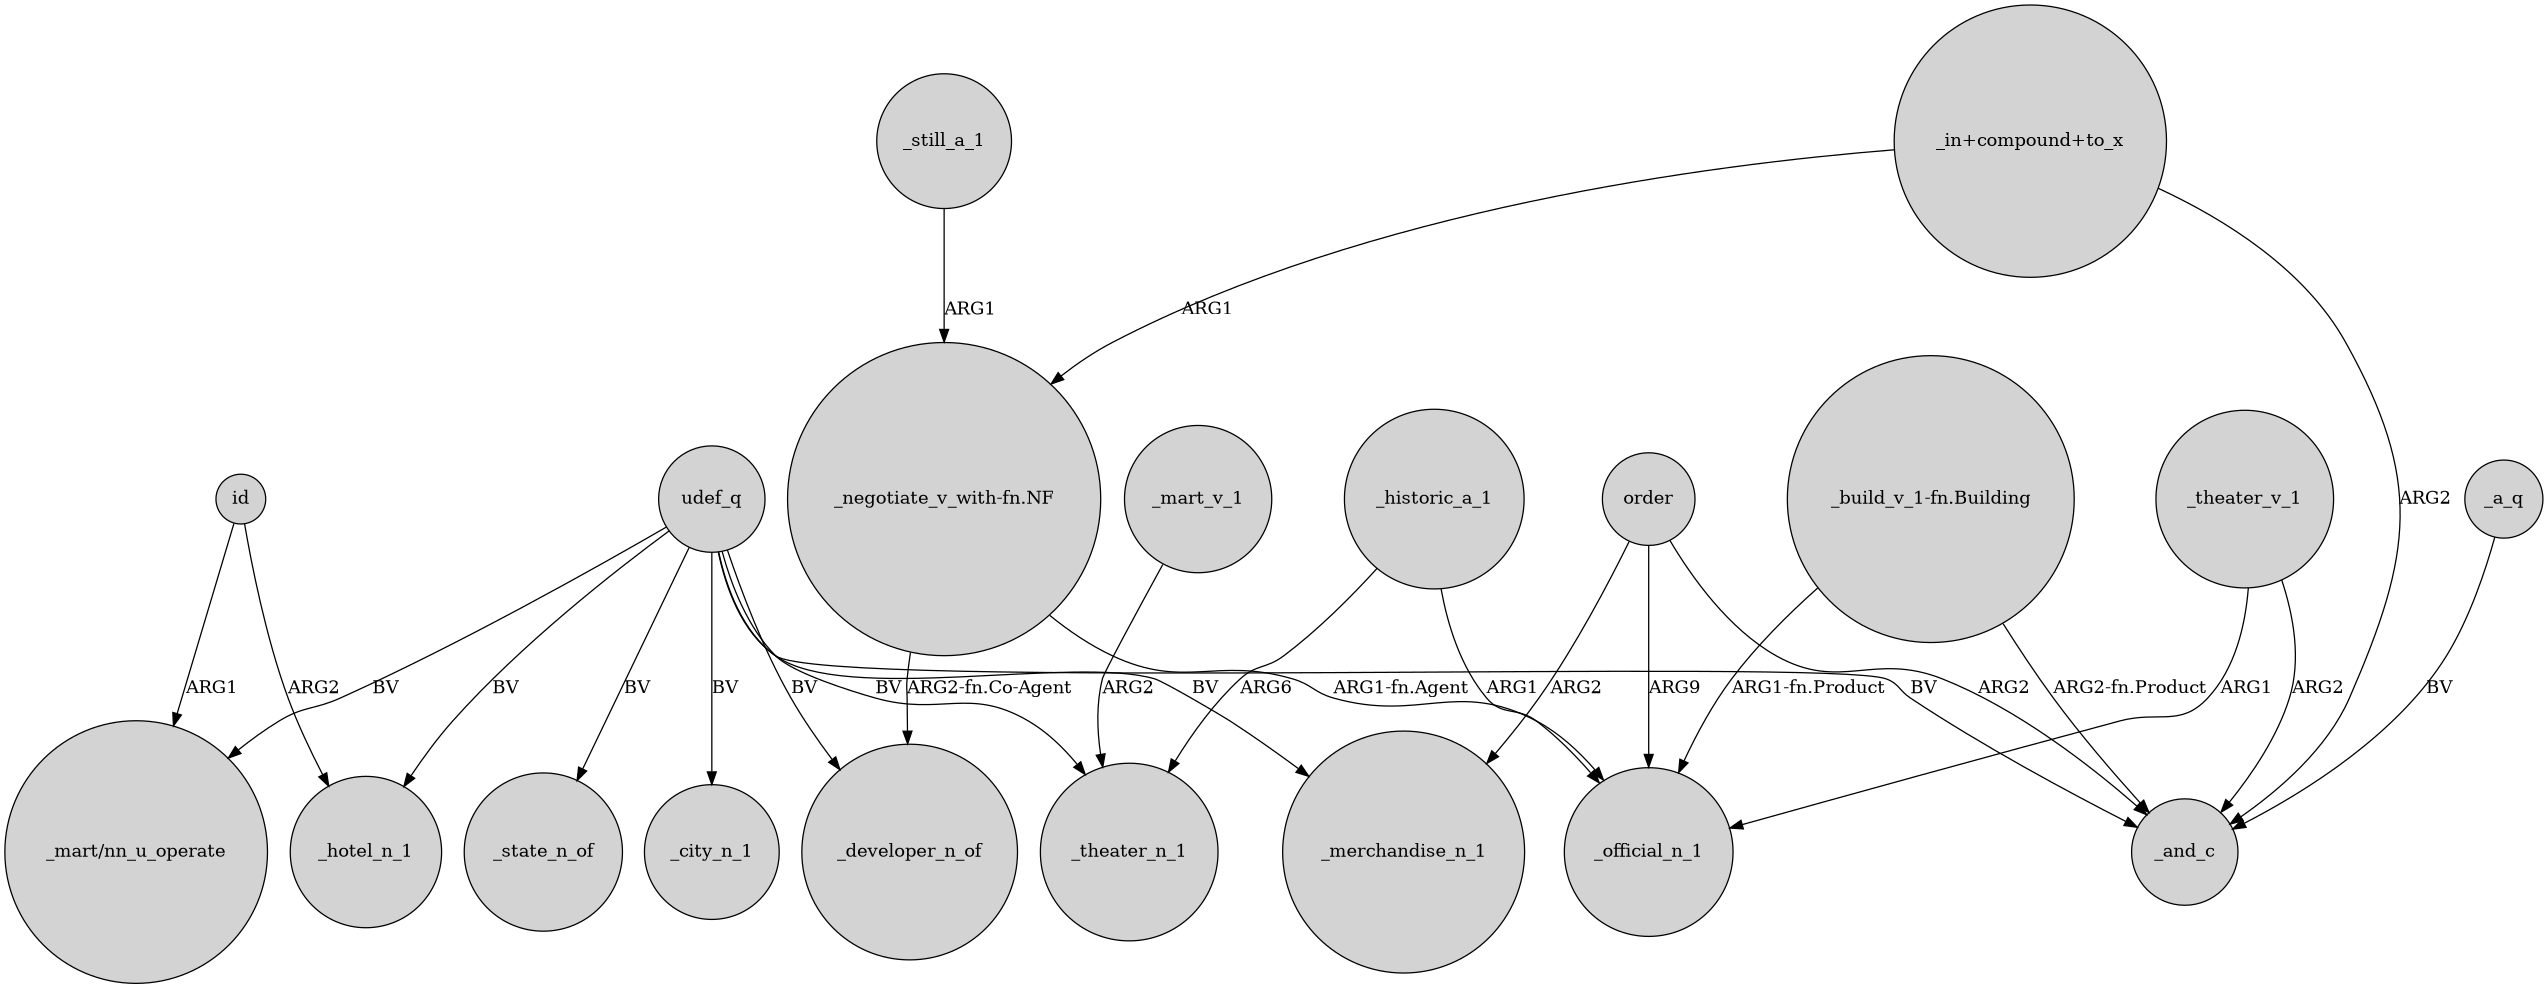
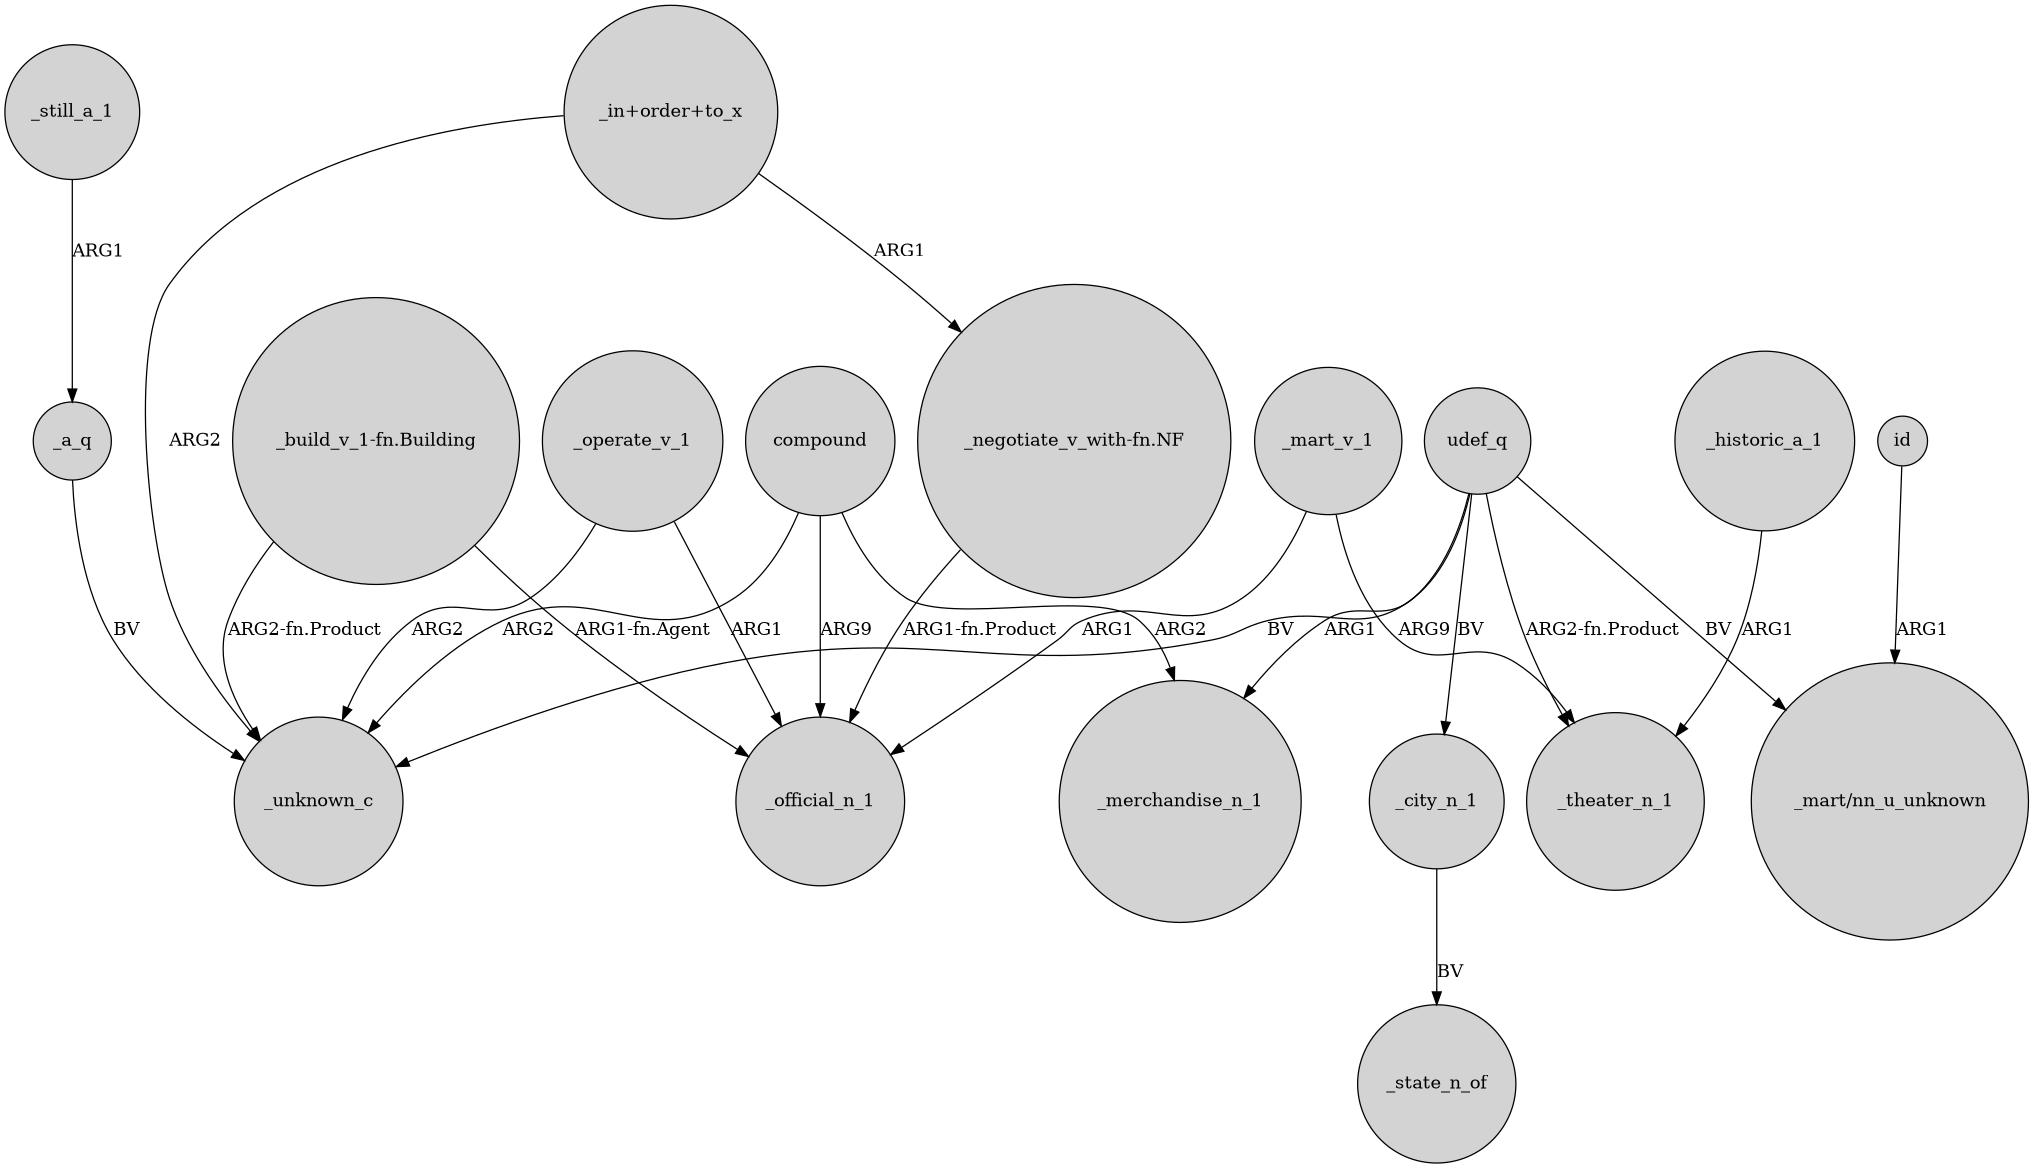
(2030, 141) -> (671, 112)
(944, 269) -> (72, 284)
(1649, 499) -> (820, 441)
(2245, 499) -> (633, 441)
(636, 658) -> (1437, 930)
(889, 688) -> (1603, 630)
(1129, 688) -> (1425, 630)
(1205, 688) -> (1351, 630)
(1266, 688) -> (1768, 630)
(1401, 688) -> (980, 630)
(1809, 688) -> (643, 630)
(1482, 692) -> (1096, 616)
(136, 852) -> (1890, 801)
(366, 852) -> none
(910, 852) -> none
(2185, 852) -> (319, 801)
